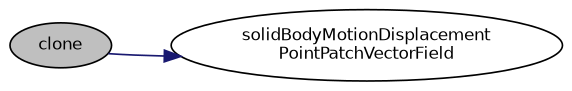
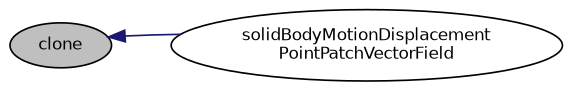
(136, 55) -> (153, 35)
